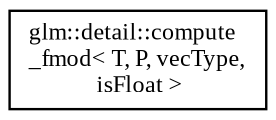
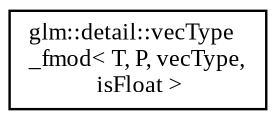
(138, 60) -> (138, 60)
